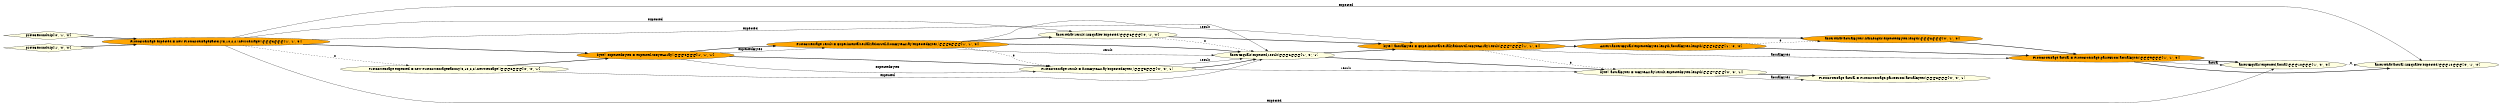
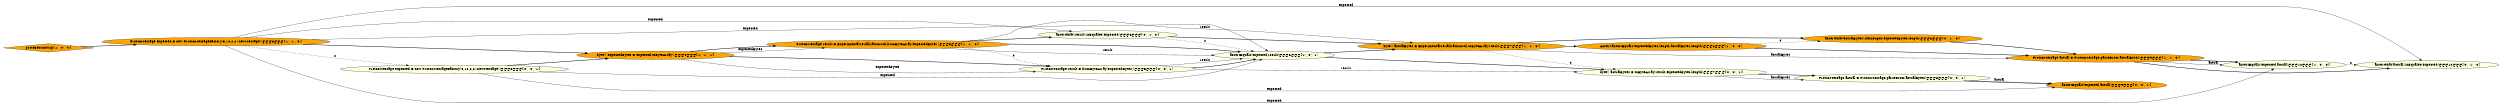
(49, 36) -> none
(49, 48) -> (49, 48)
none -> (2106, 85)
